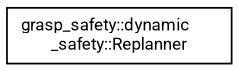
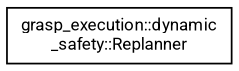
(119, 36) -> (119, 36)
